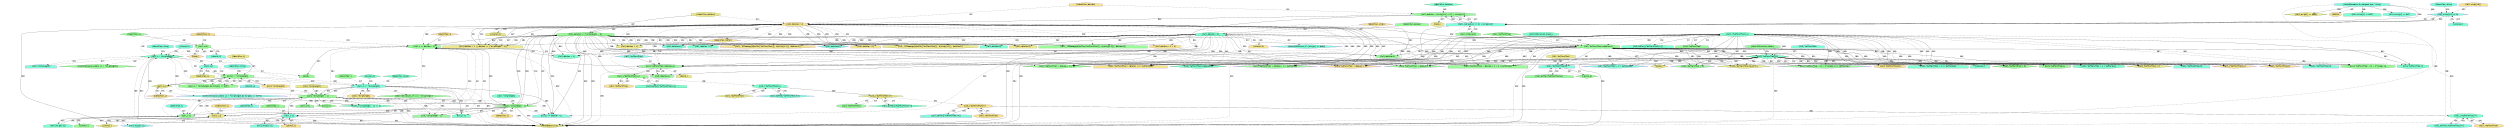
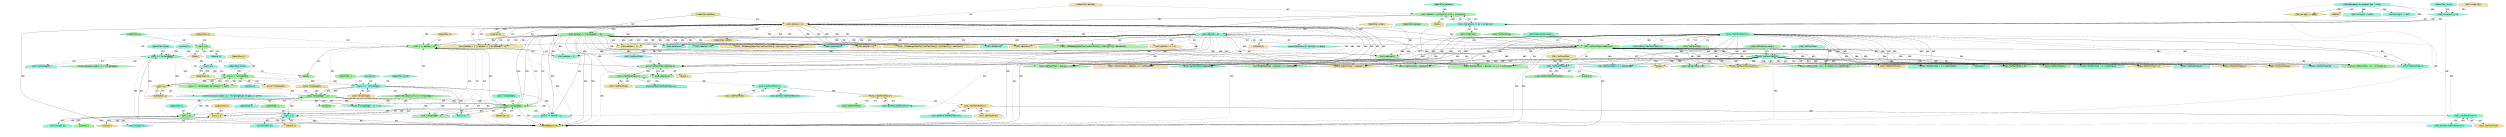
(2458, 24) -> none
(98, 66) -> (98, 66)
(305, 106) -> none
